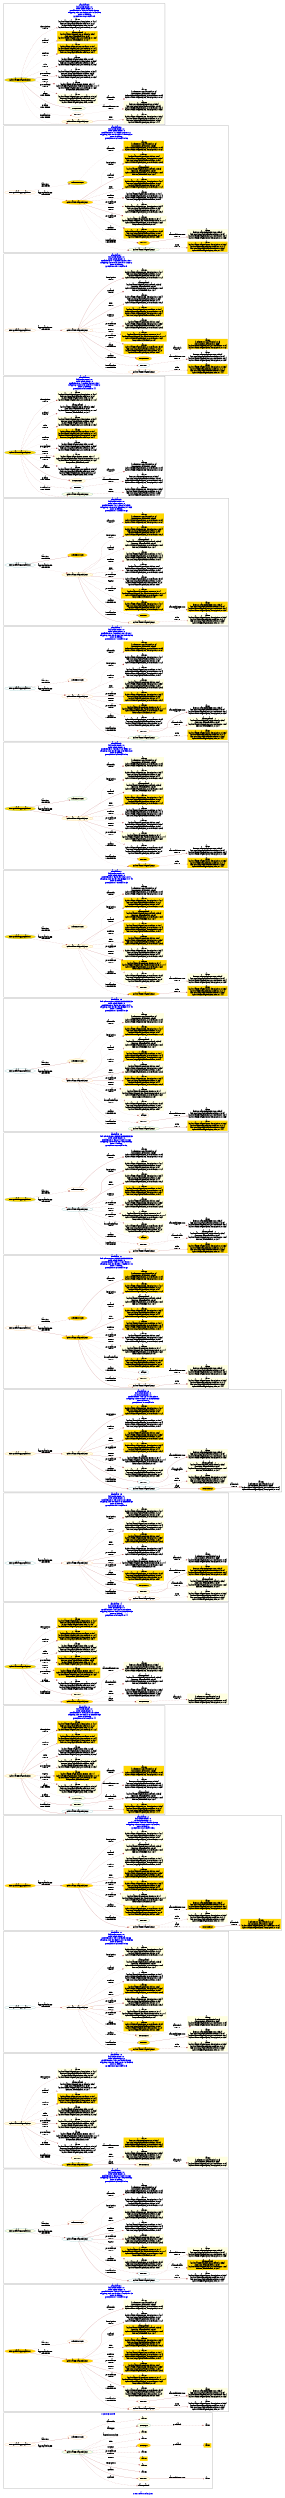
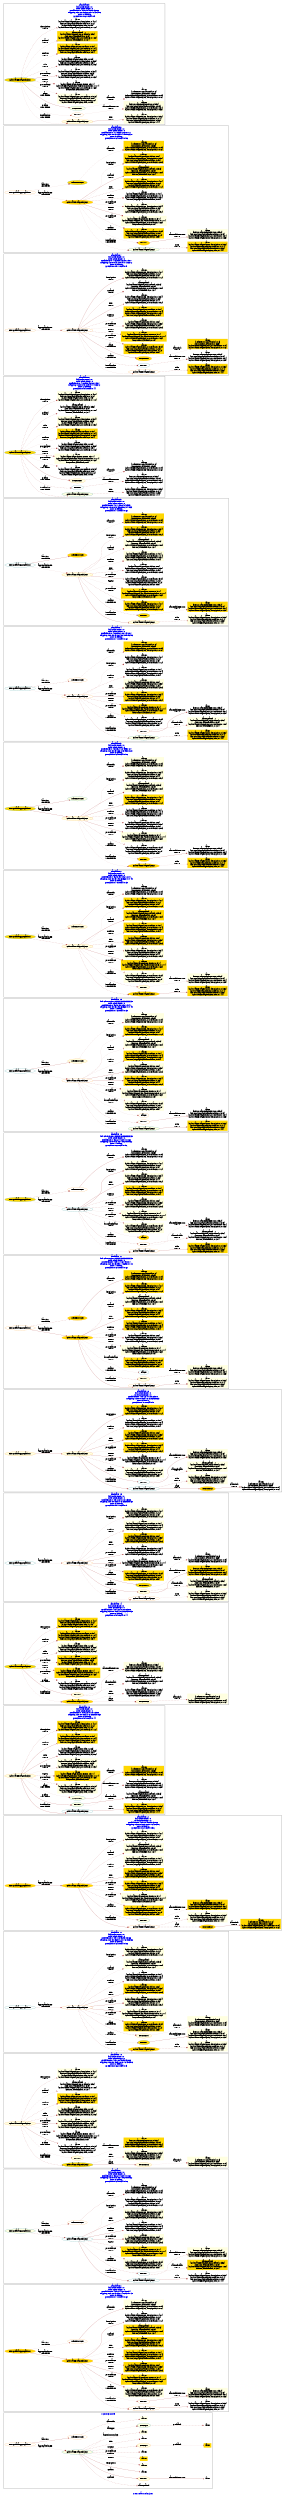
(144, 2445) -> (144, 2445)
